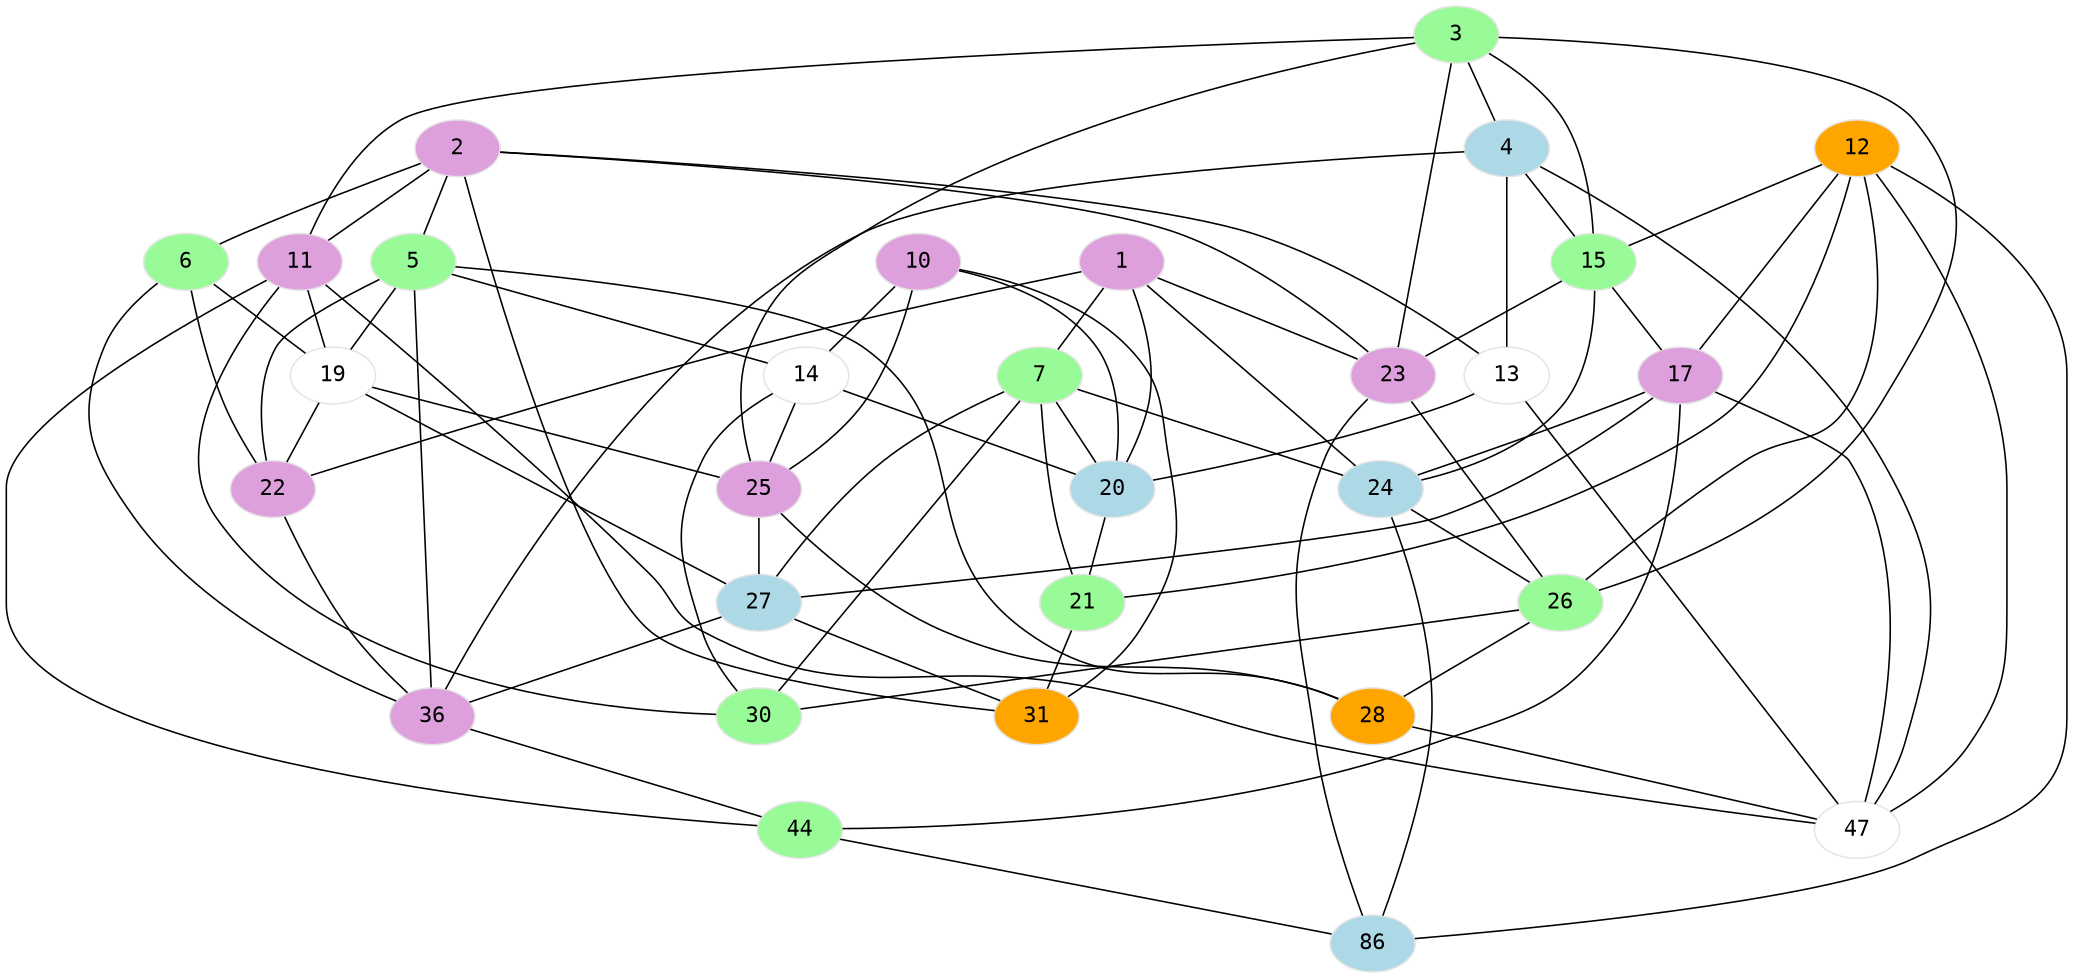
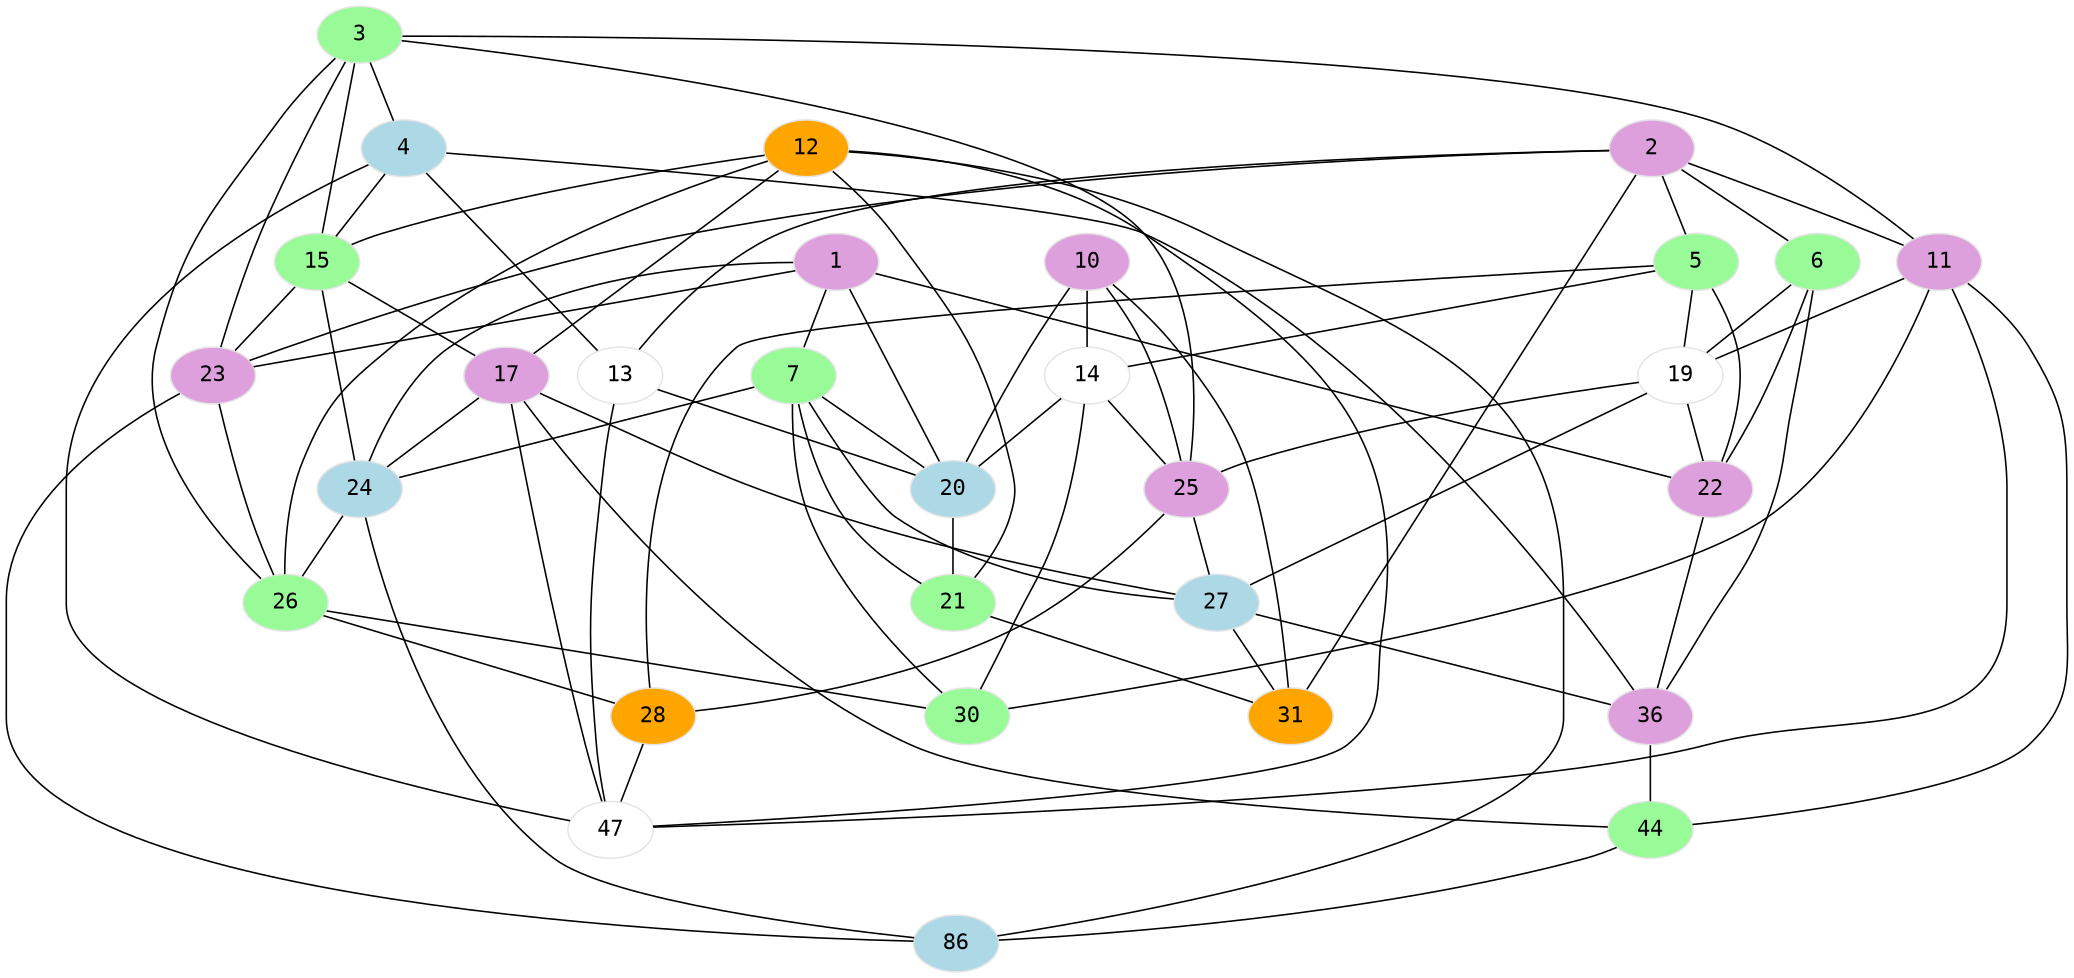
(423, 489) -> none
